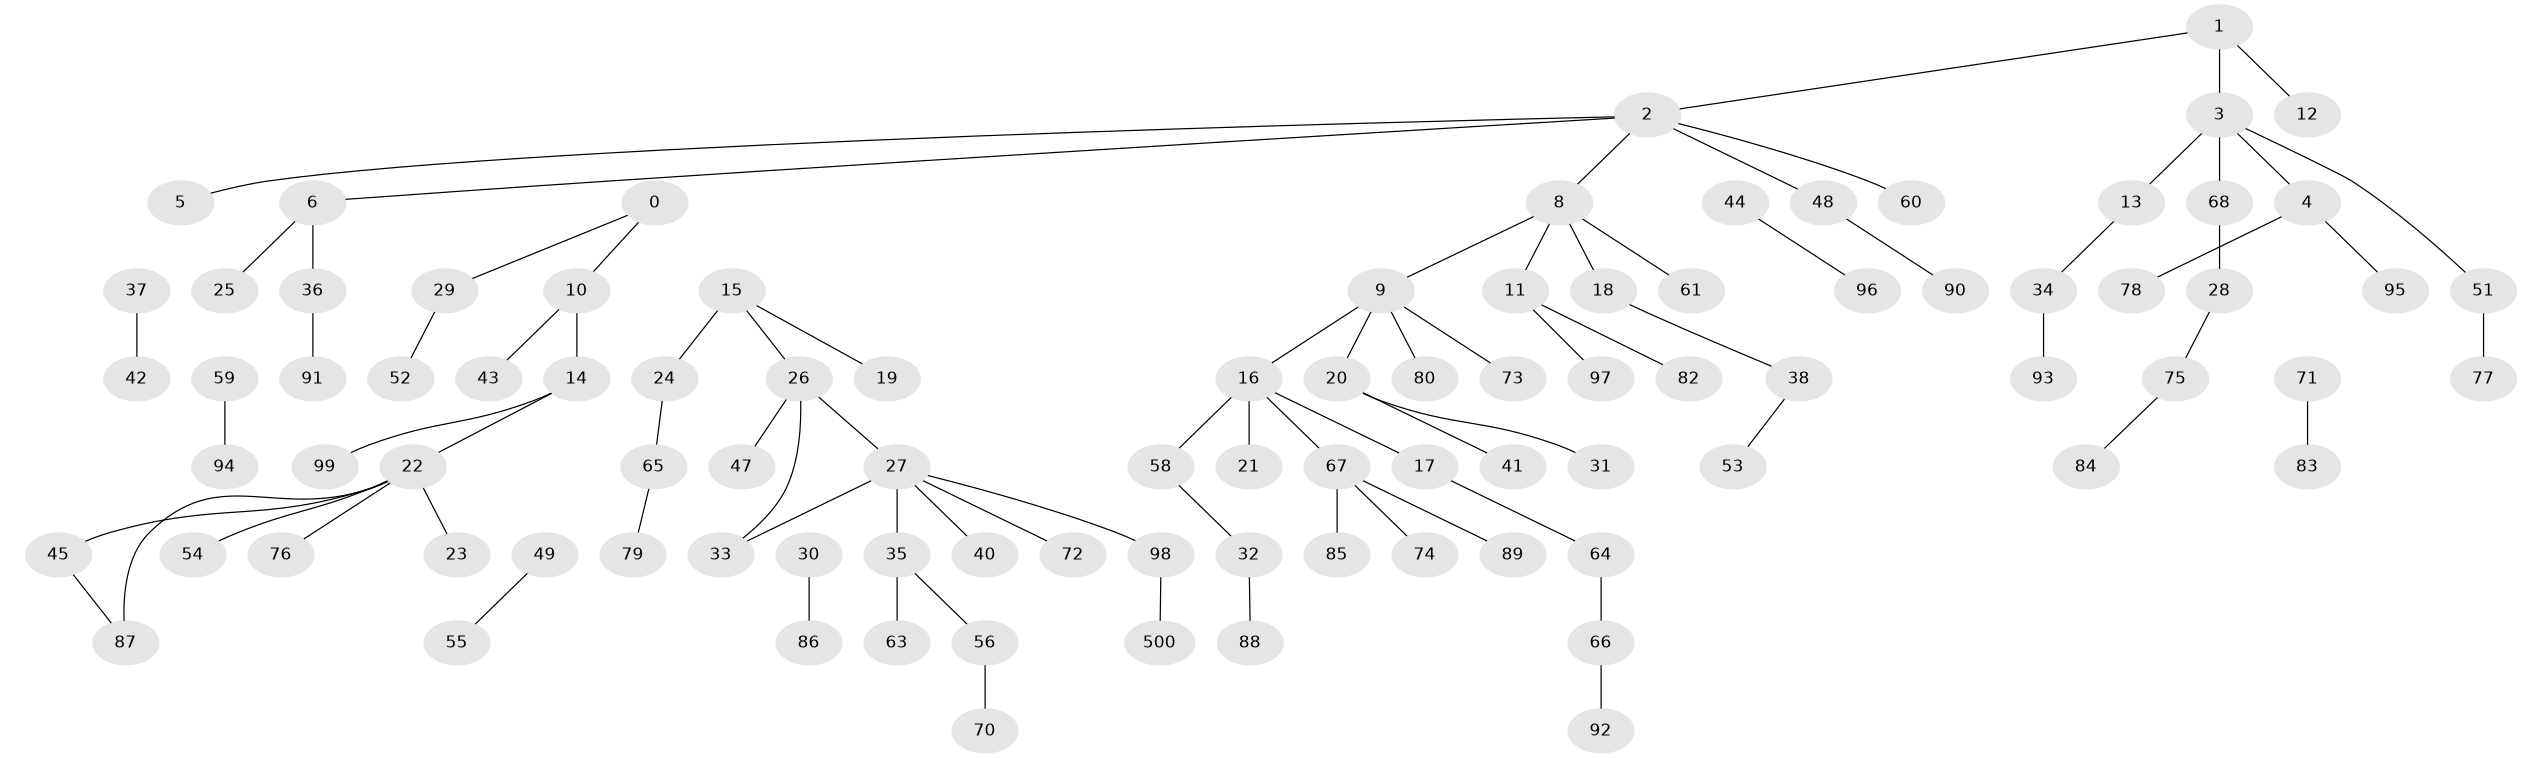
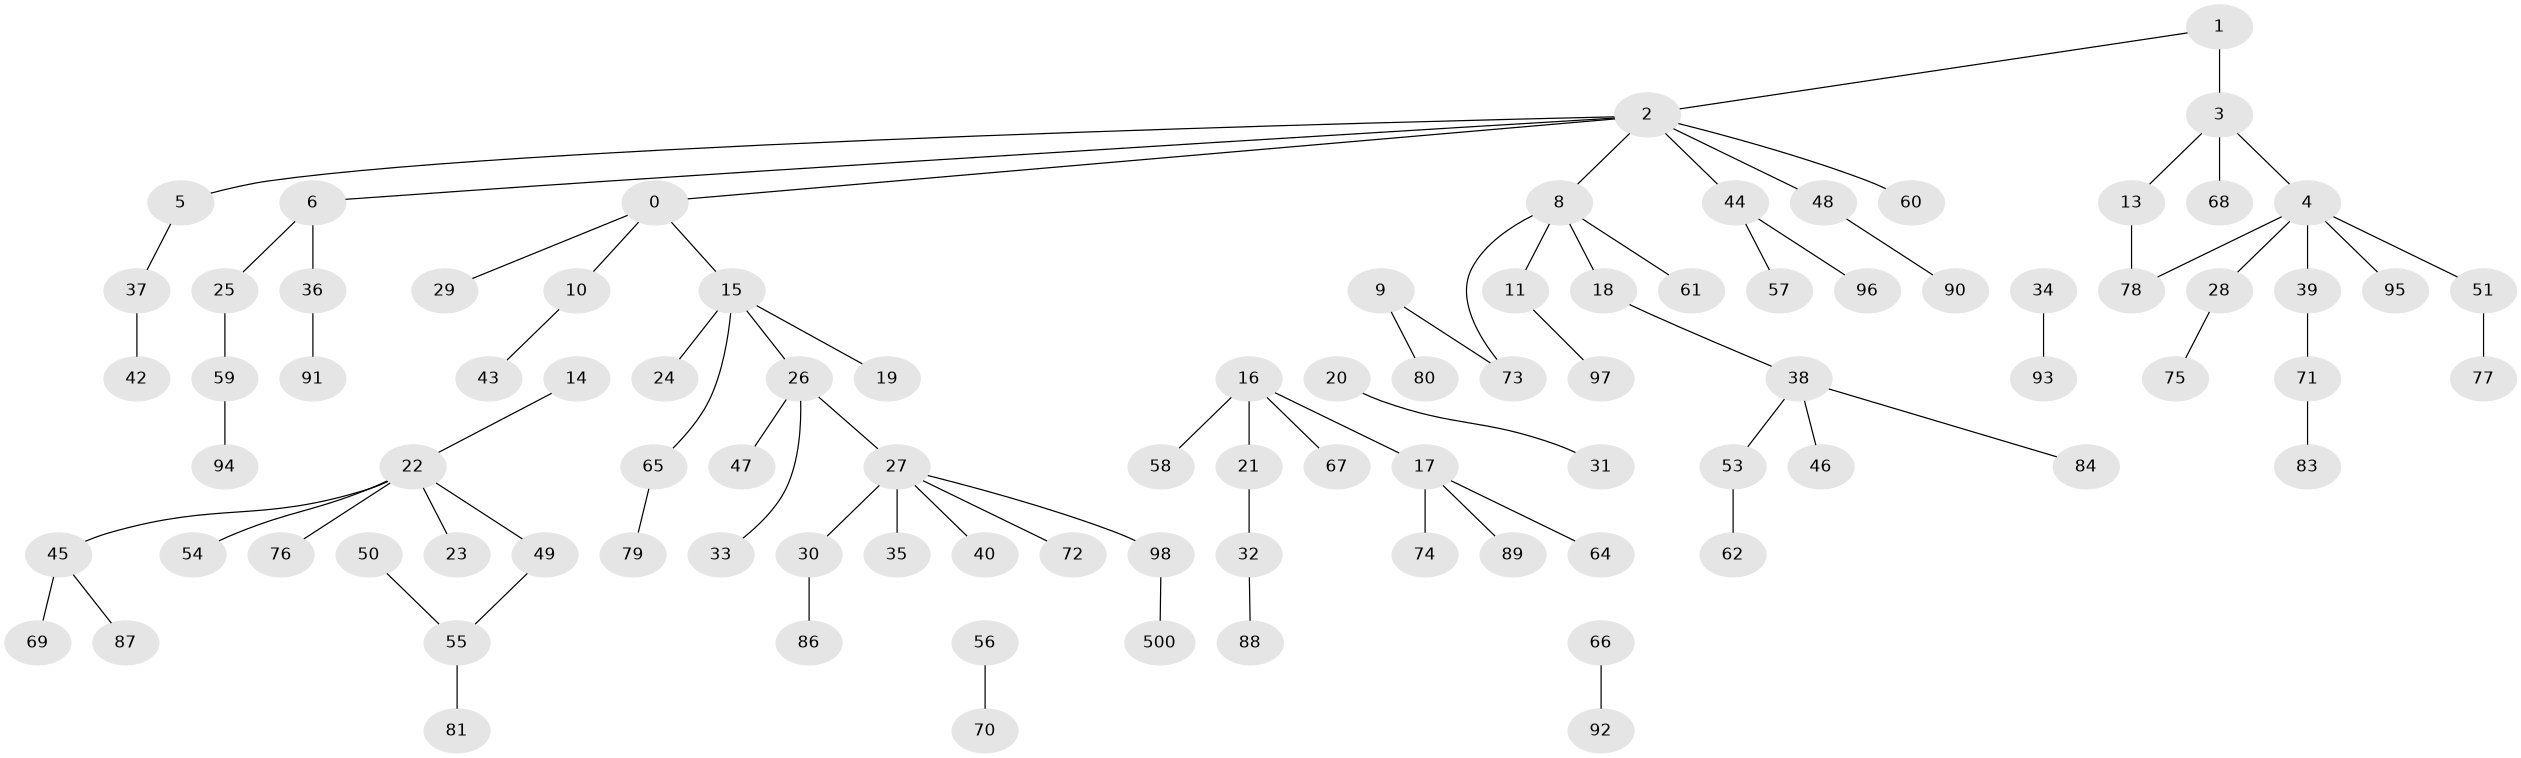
(2308, 115) -> none
none -> (1151, 159)
none -> (1691, 159)
(2363, 189) -> (2395, 247)
(2220, 238) -> (2264, 247)
none -> (159, 247)
none -> (694, 247)
(1470, 247) -> (1469, 277)
(2088, 247) -> (2132, 247)
none -> (1780, 291)
none -> (2308, 291)
none -> (225, 335)
(577, 335) -> none
(1315, 335) -> none
(1359, 335) -> none
(401, 379) -> none
(1689, 379) -> none
(659, 423) -> (715, 387)
(2131, 423) -> (1943, 423)
(325, 467) -> none
(1513, 467) -> none
none -> (1821, 467)
(218, 498) -> (479, 511)
(809, 511) -> (853, 511)
(1205, 511) -> (1249, 511)
(1381, 511) -> (1425, 511)
(1425, 511) -> (1469, 511)
none -> (369, 555)
(1337, 555) -> none
none -> (1733, 555)
(941, 599) -> none
(1601, 599) -> none
none -> (38, 643)
(897, 643) -> none
none -> (457, 731)
